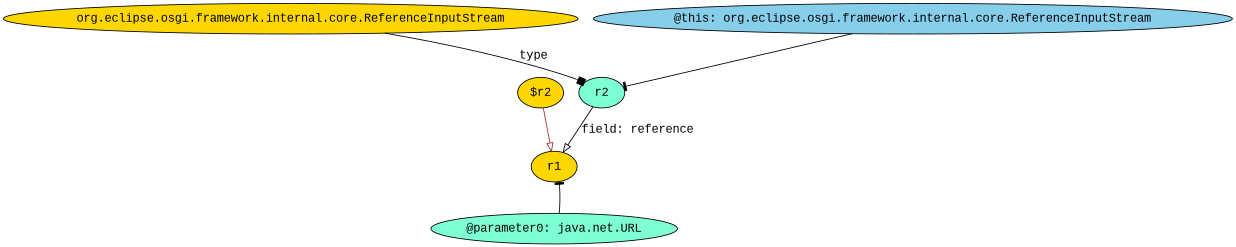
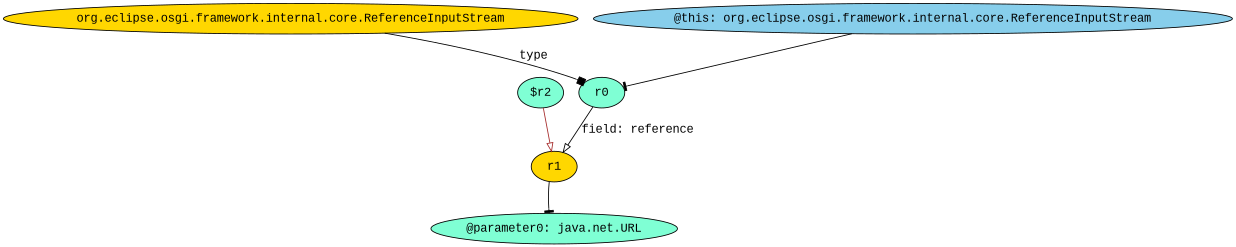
(541, 93) -> (541, 93)
(602, 93) -> (602, 93)
(560, 200) -> (548, 195)
